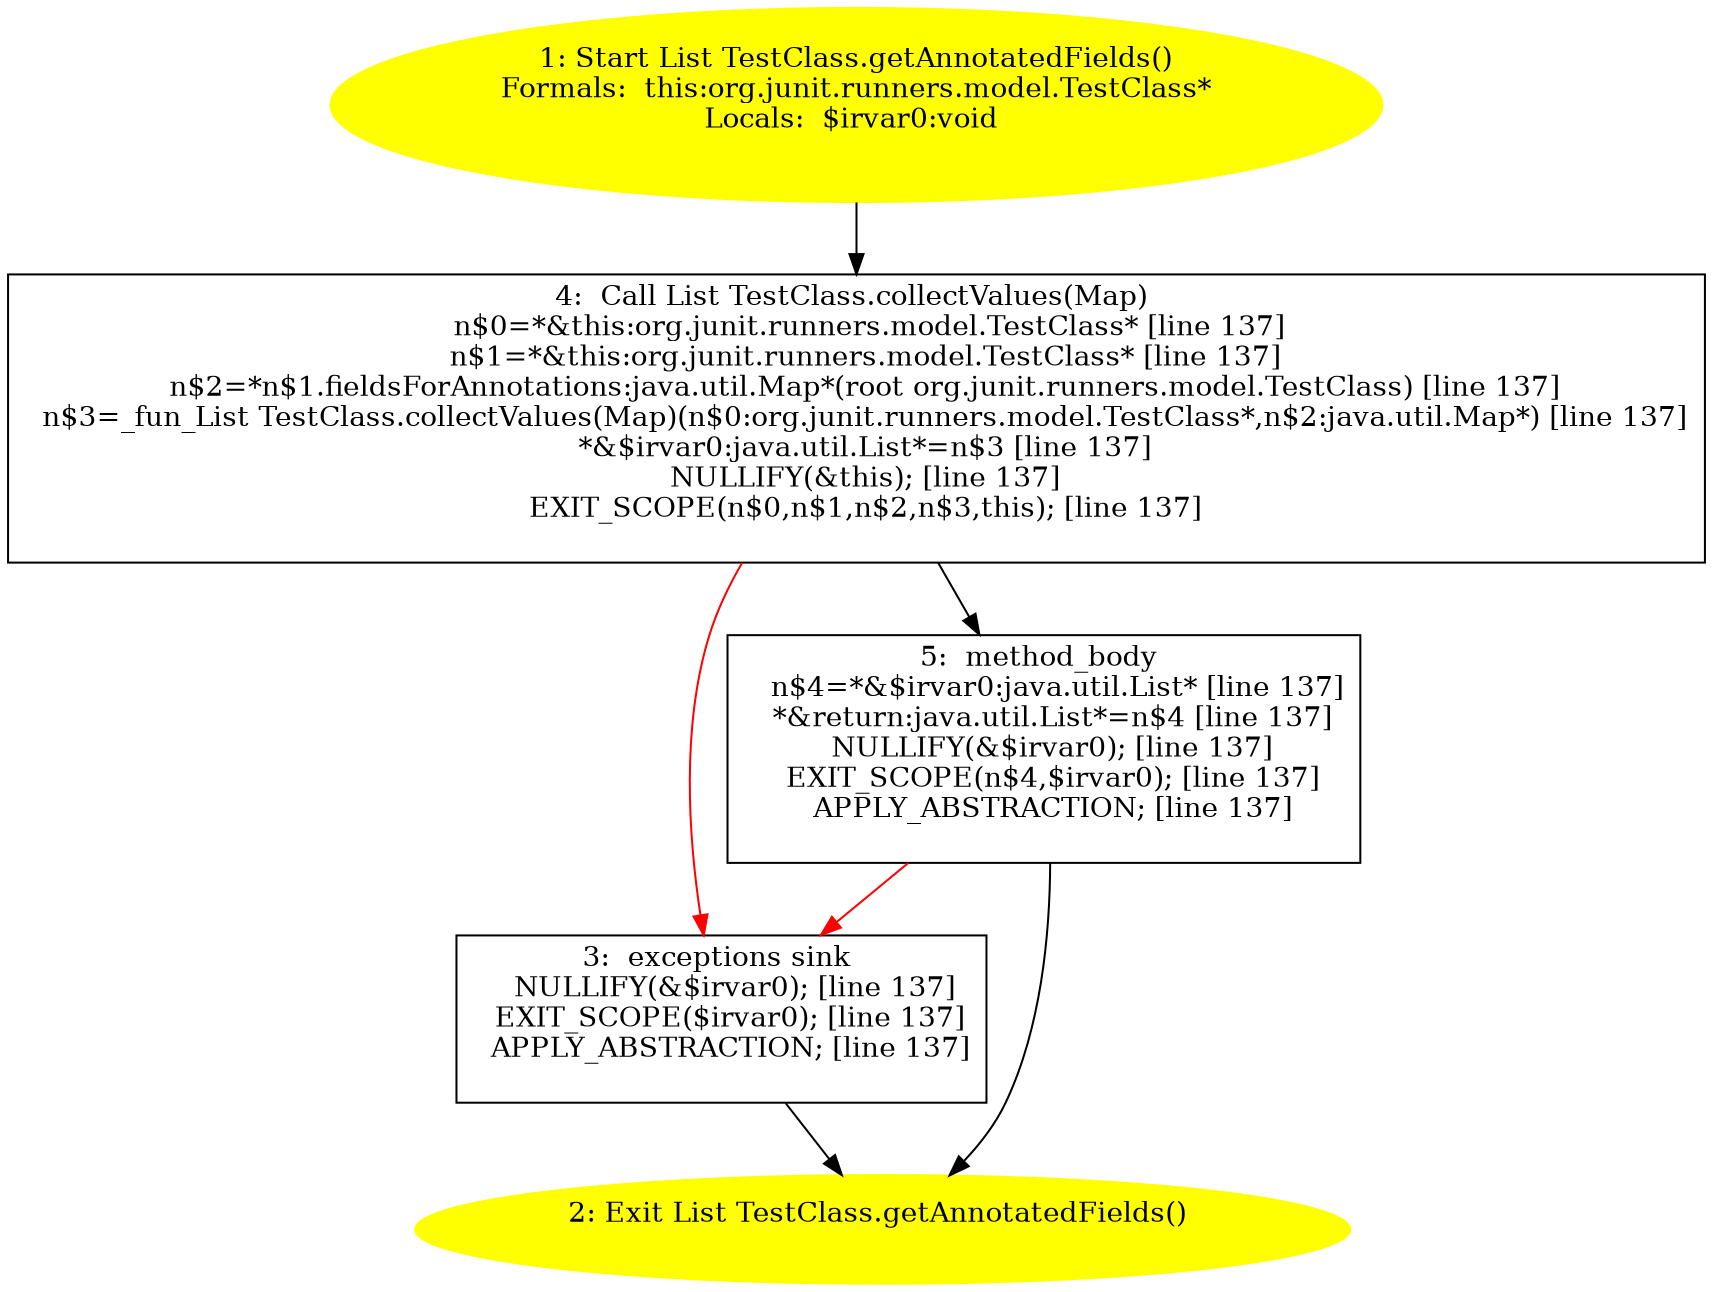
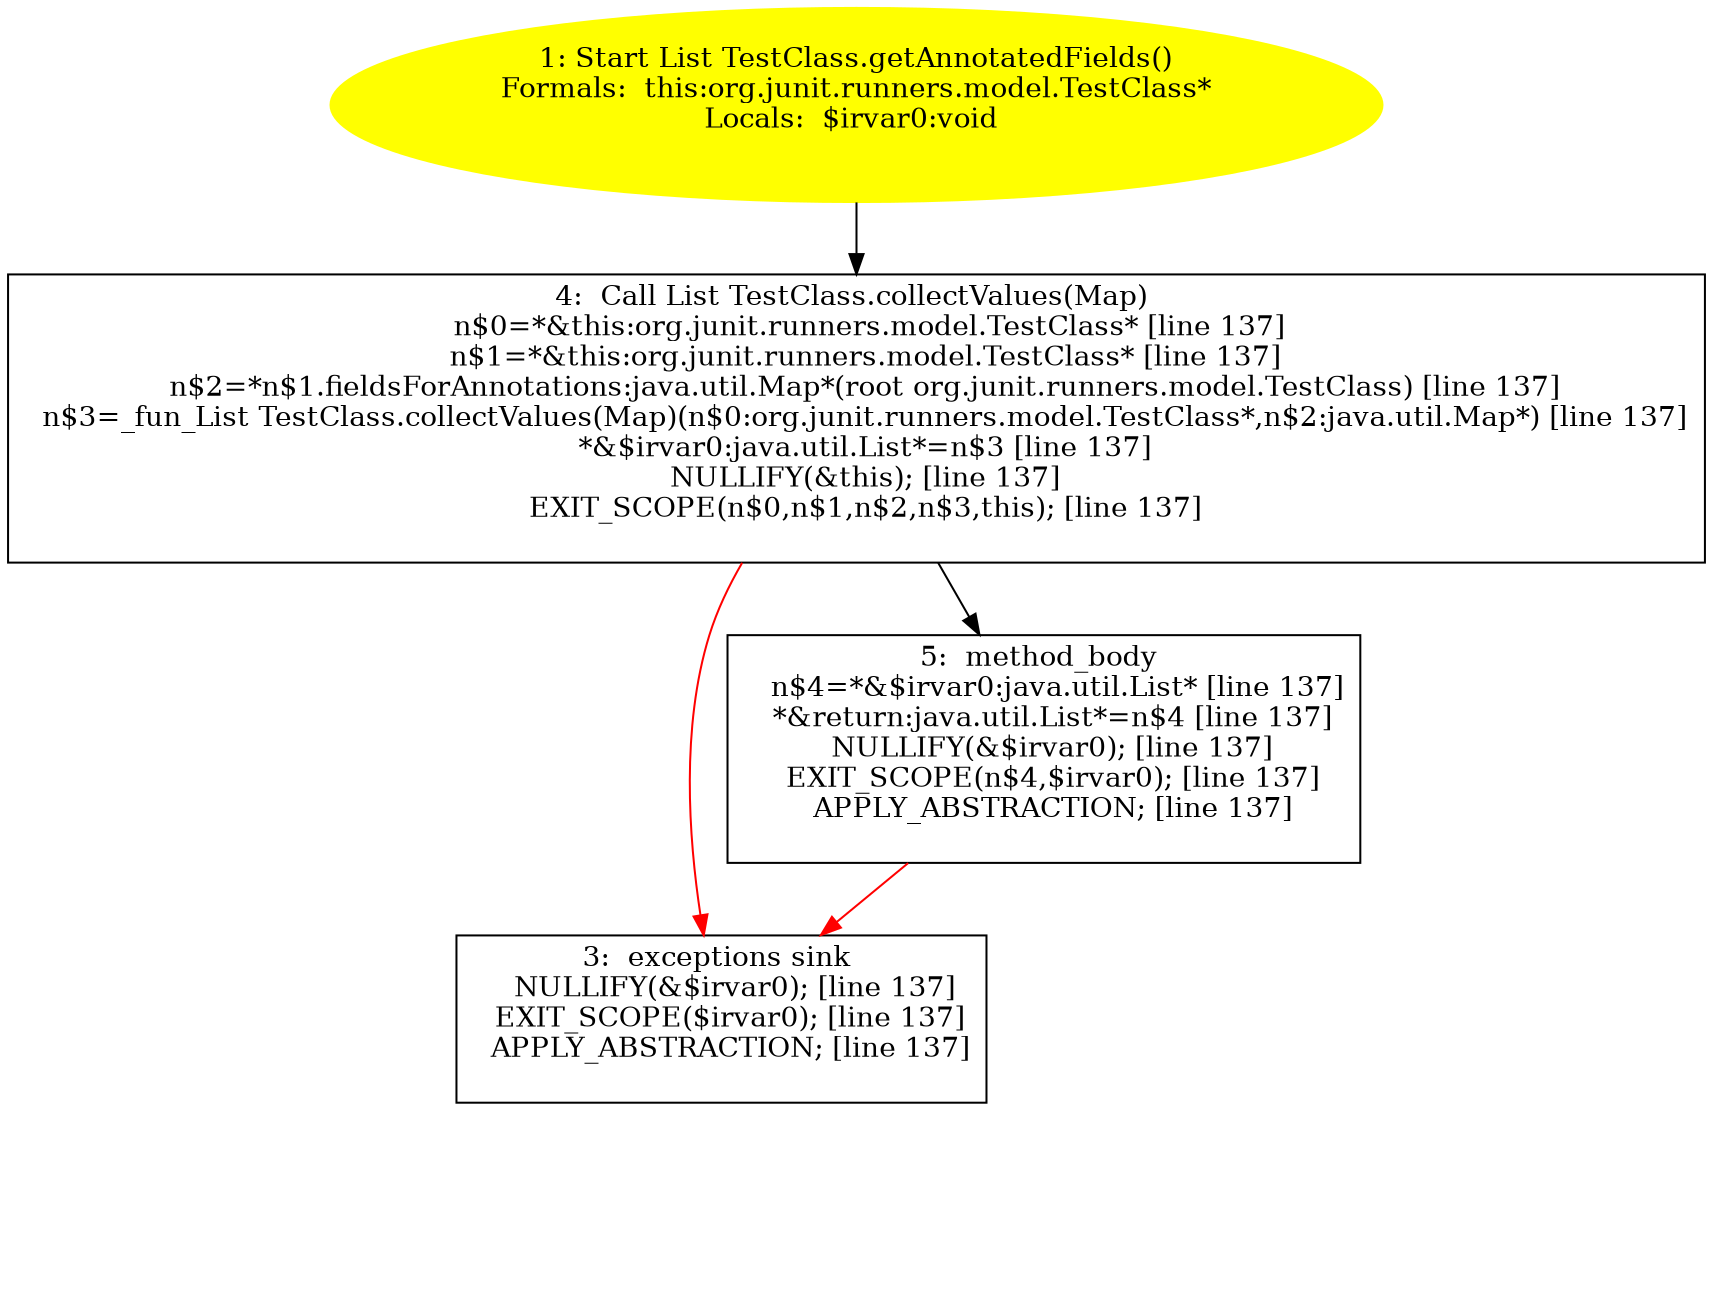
(883, 1229) -> none
